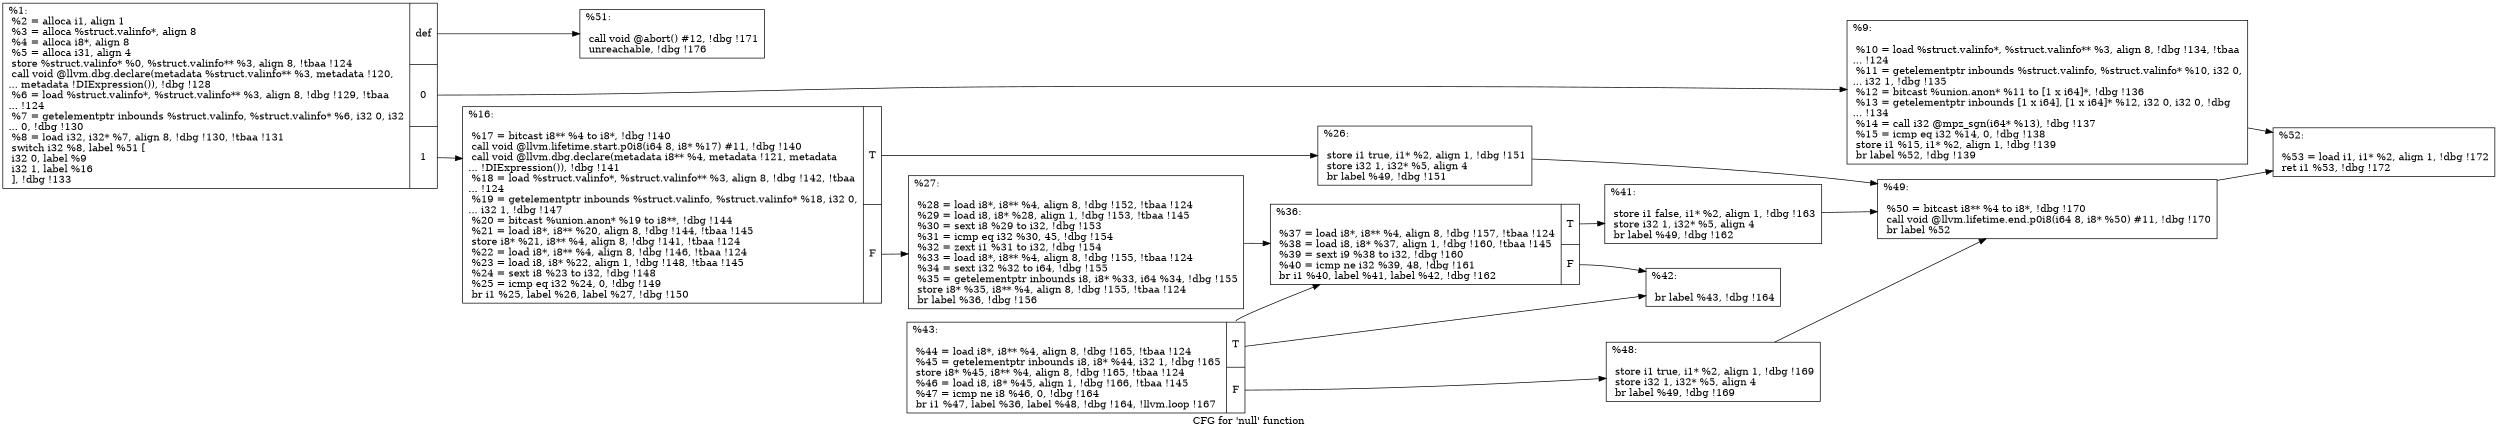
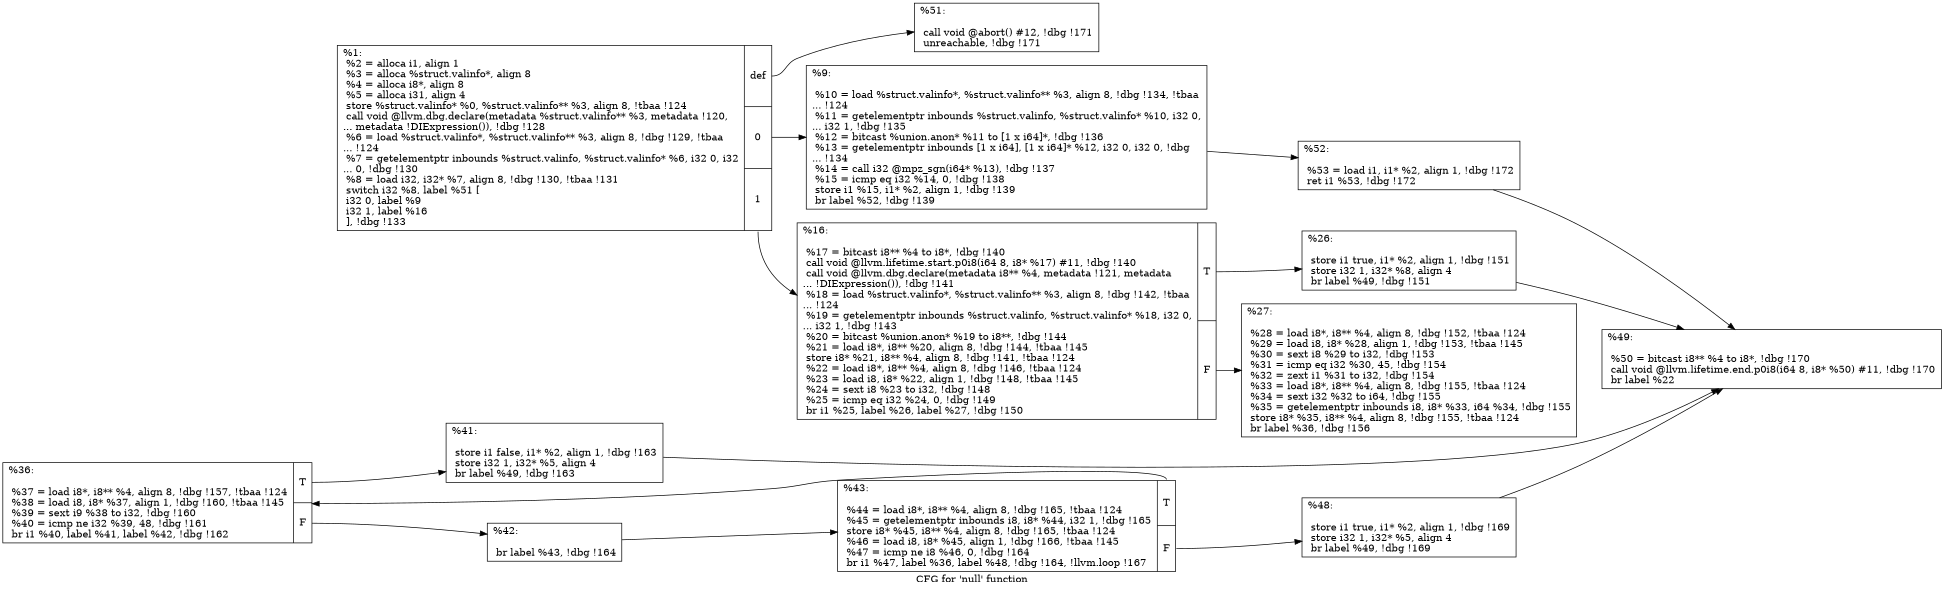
(646, 50) -> (981, 43)
(1396, 166) -> (1380, 271)
(2242, 176) -> (1617, 247)
(515, 210) -> (850, 326)
(1917, 230) -> (1641, 380)
(1672, 235) -> (513, 474)
(1253, 243) -> none
(1442, 321) -> (726, 536)
